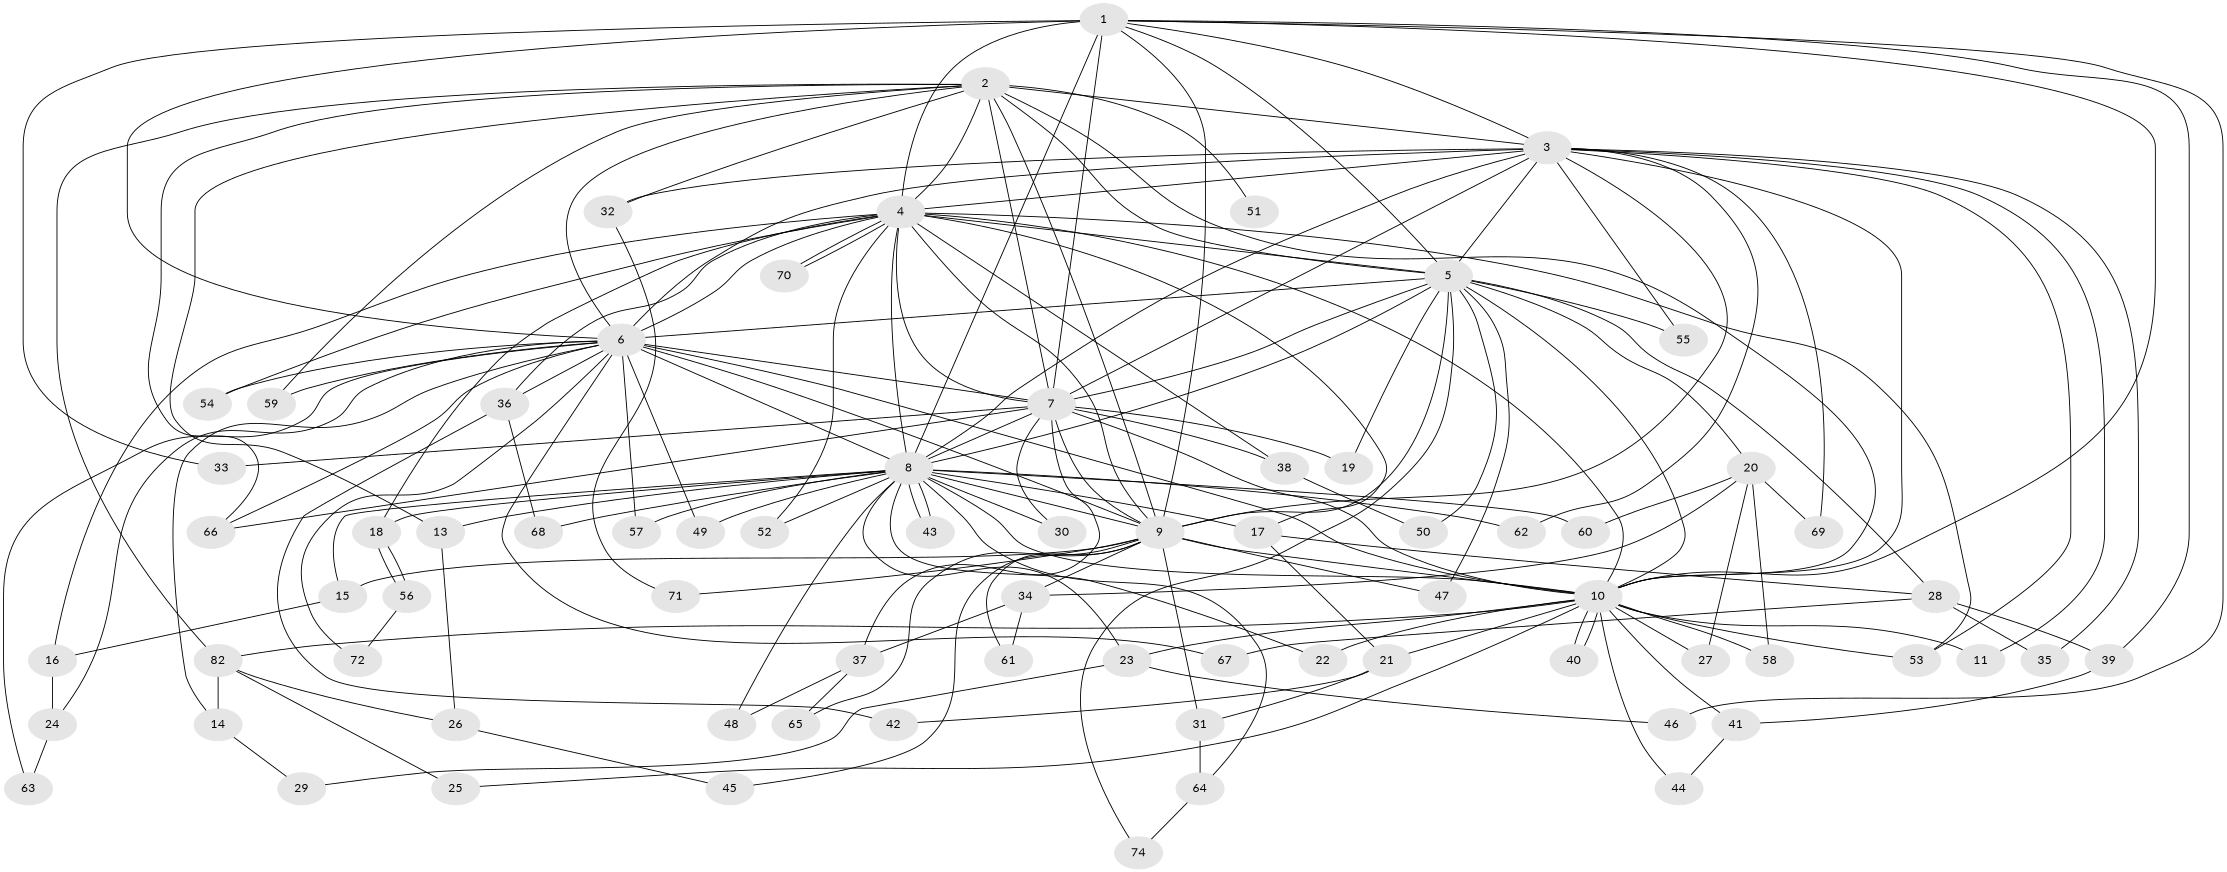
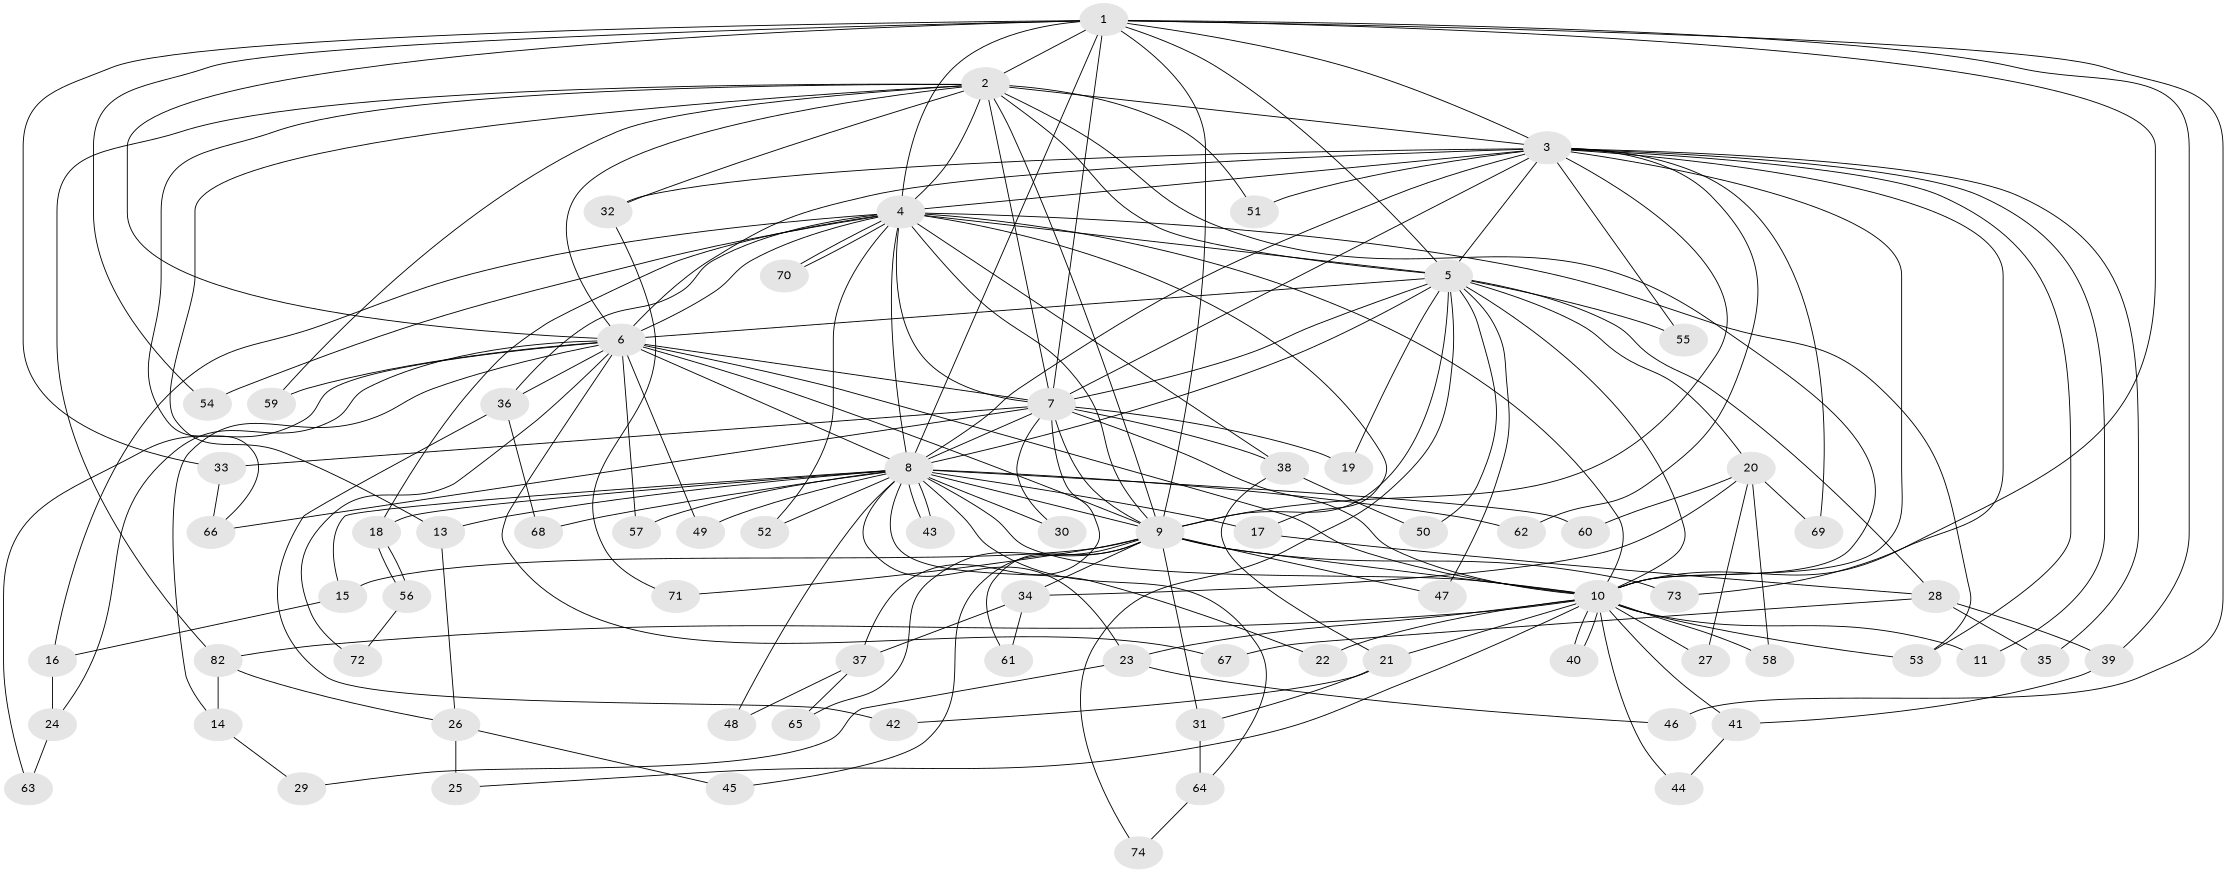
none -> (1045, 52)
none -> (1397, 171)
(410, 355) -> (429, 44)
(415, 432) -> (216, 500)
(1322, 596) -> (1236, 562)
none -> (1675, 596)
(337, 725) -> (456, 757)
